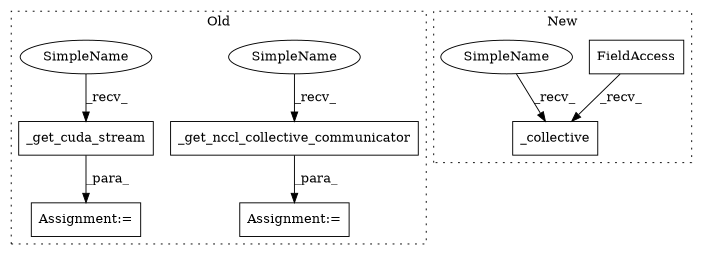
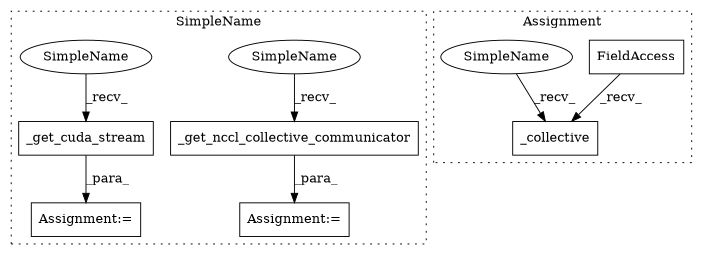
(219, 22) -> (219, 22)
(563, 22) -> (563, 22)
